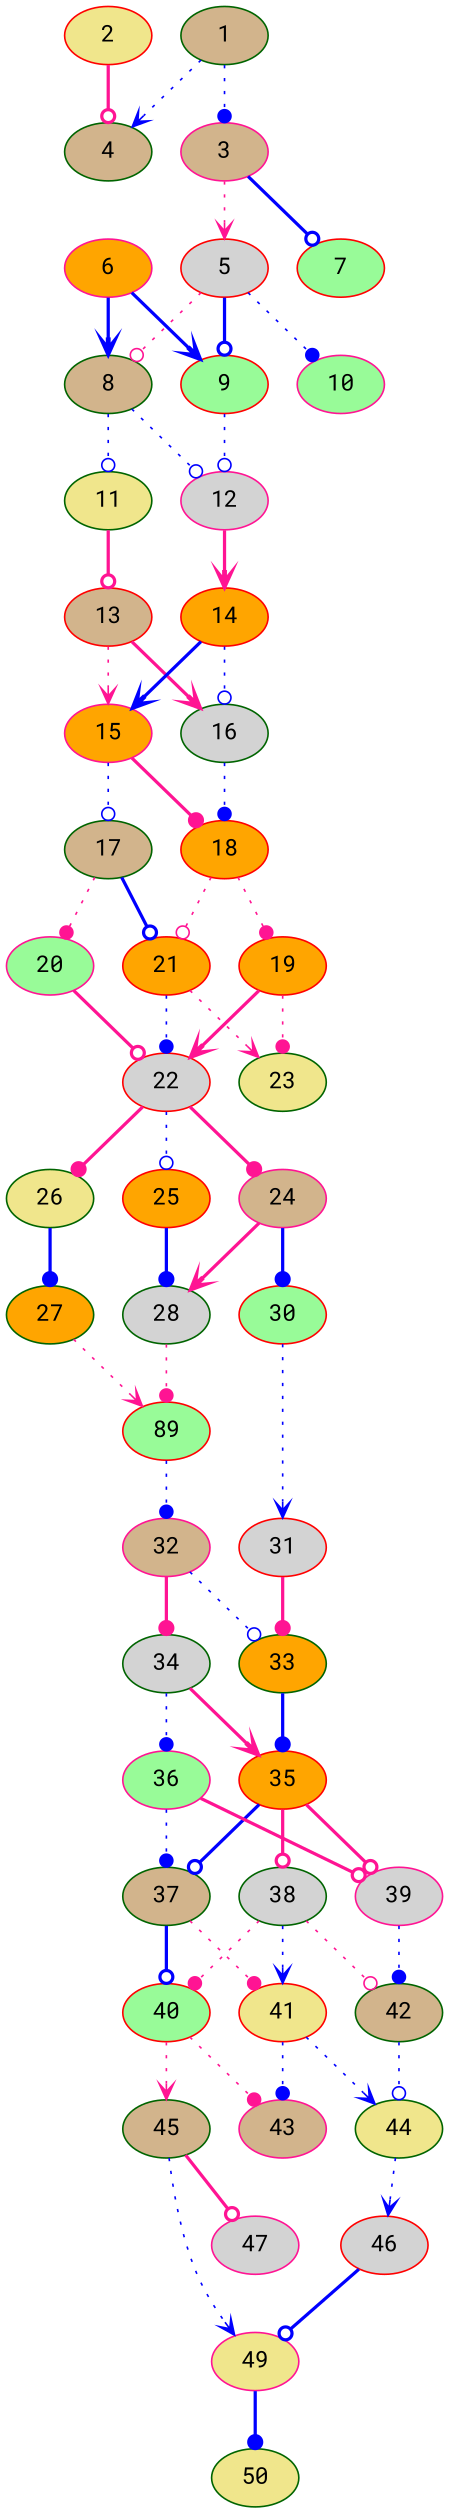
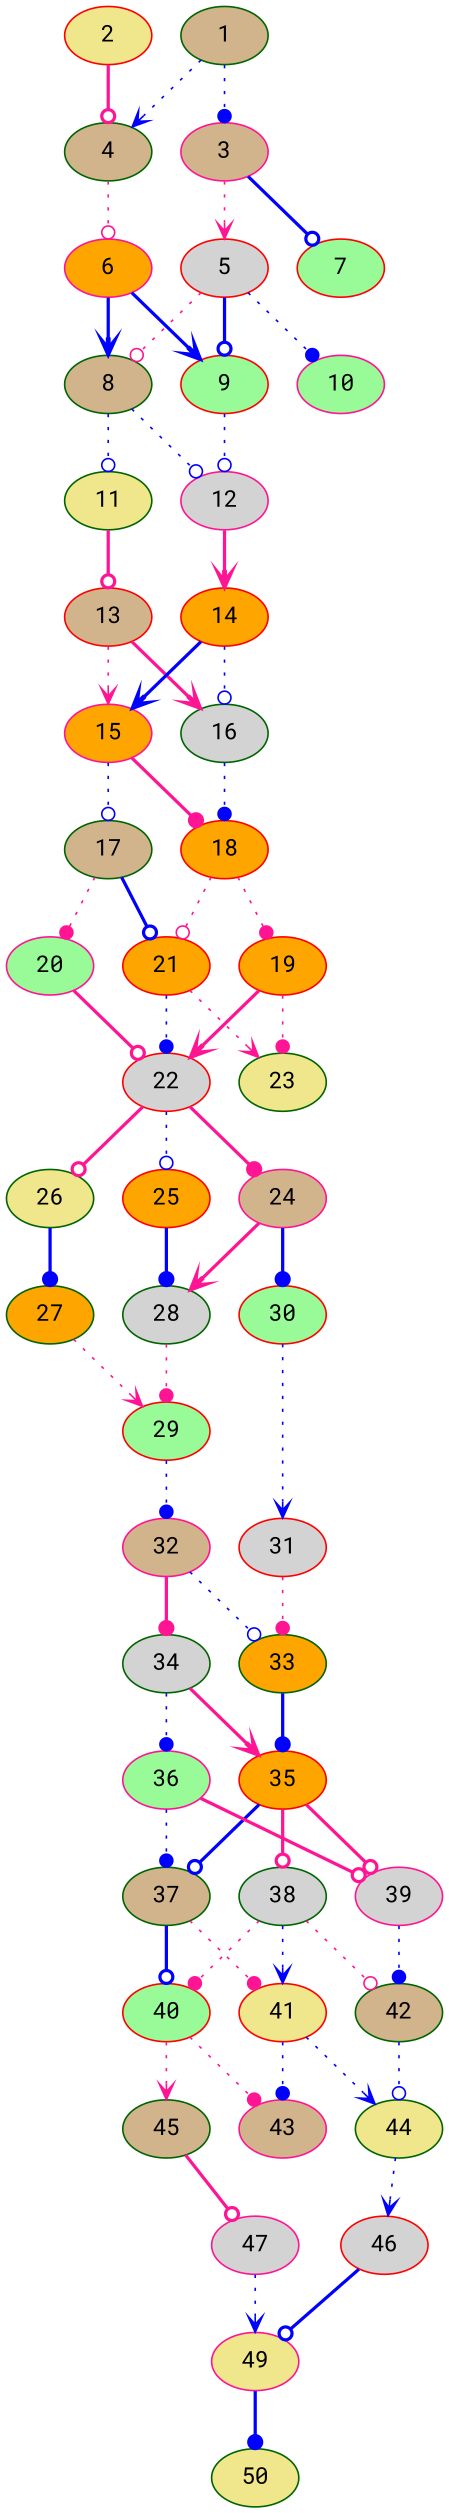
none -> (108, 204)
(113, 1136) -> (113, 1136)
(166, 1431) -> (166, 1431)
(283, 1599) -> (283, 1599)
(186, 2244) -> (255, 2295)
